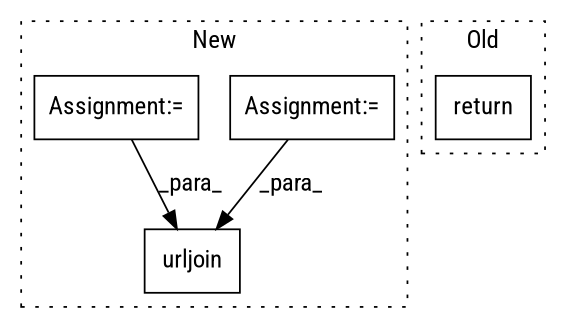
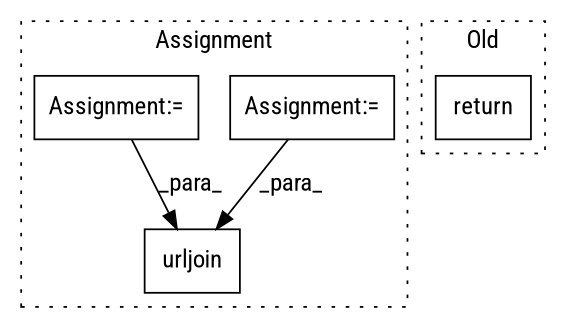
(214, 41) -> (214, 41)
